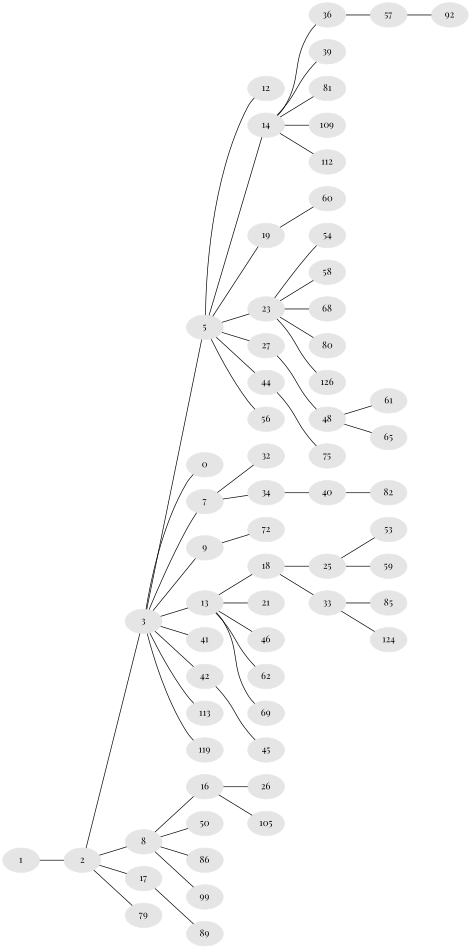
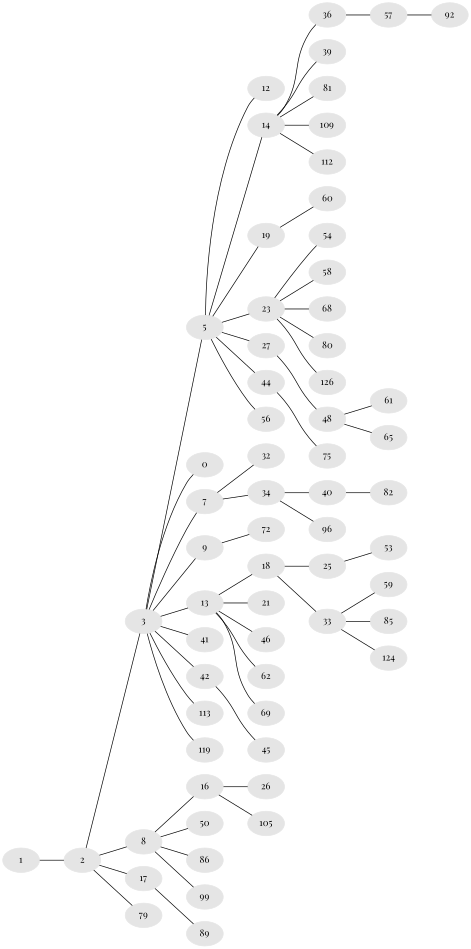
none -> (327, 529)
(358, 566) -> (358, 603)
